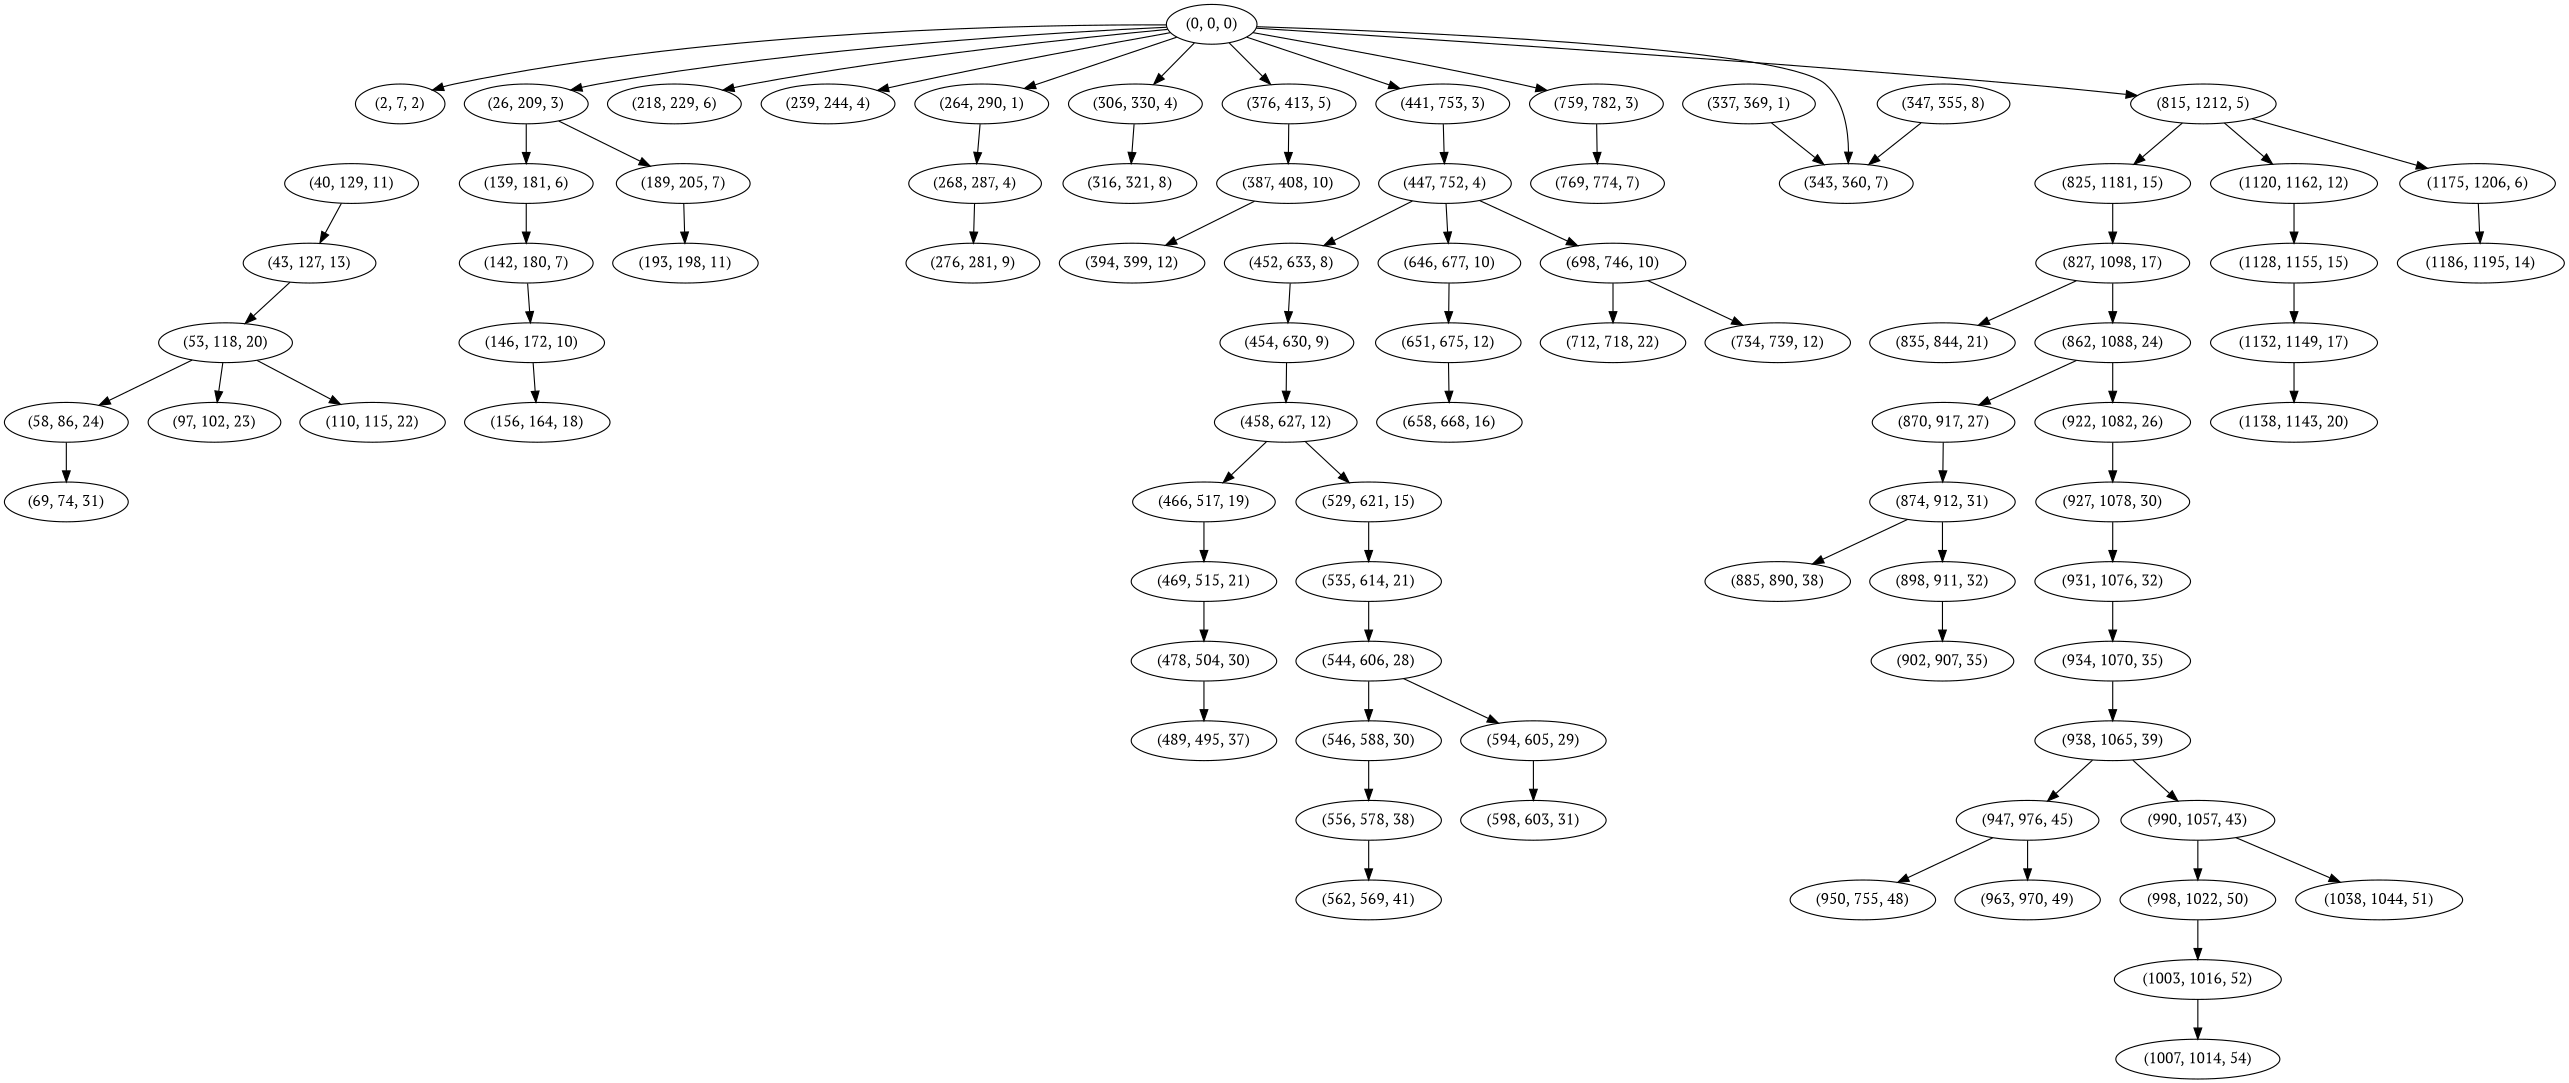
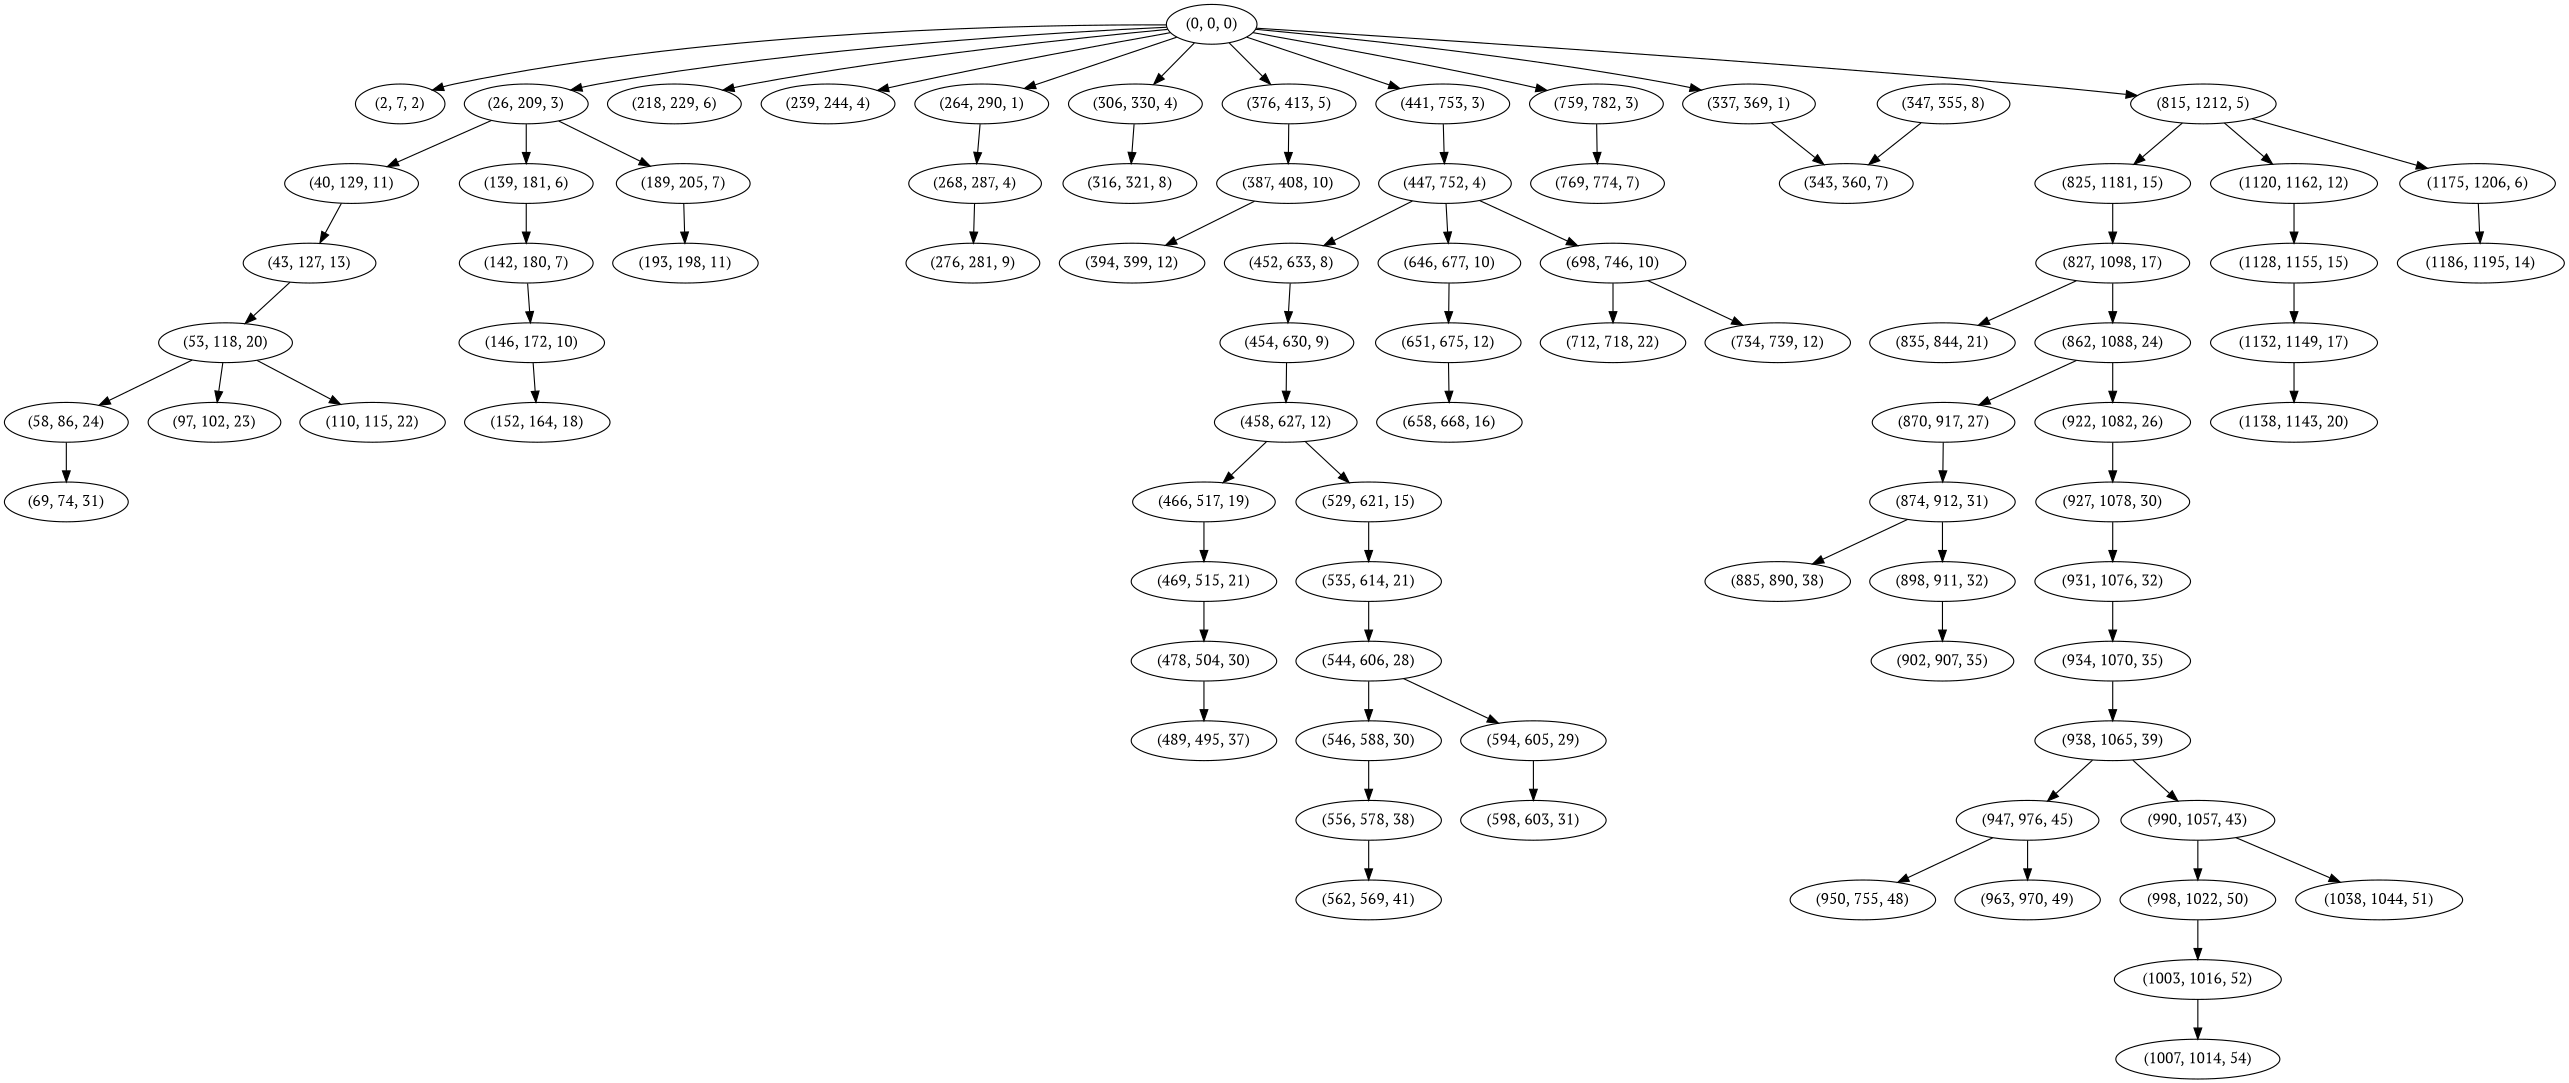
(1564, 42) -> (1474, 53)
none -> (445, 141)
(537, 422) -> (537, 422)
